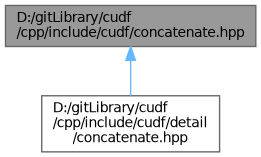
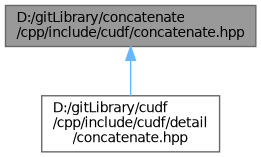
(131, 26) -> (131, 26)
